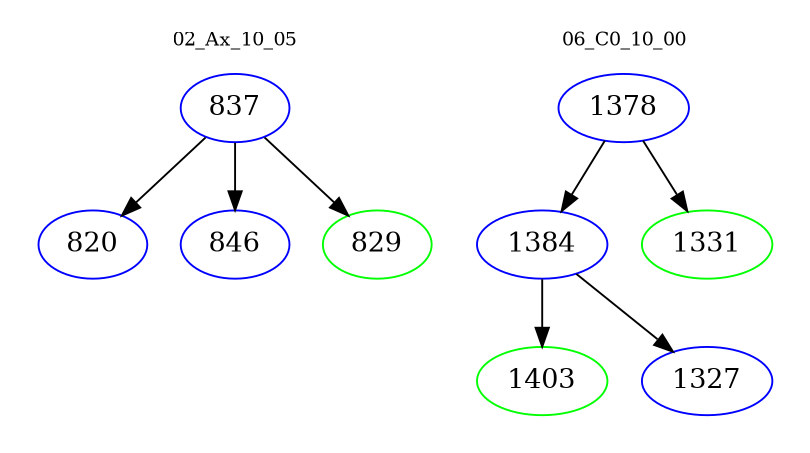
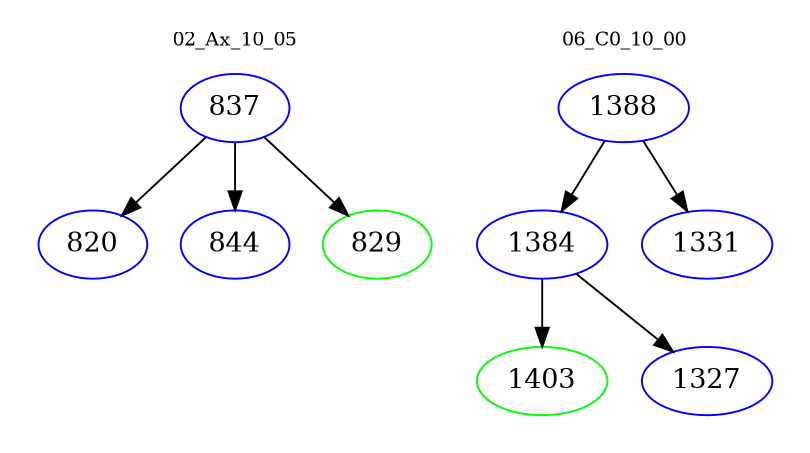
(624, 108) -> (624, 108)
(235, 245) -> (235, 245)
(707, 245) -> (707, 245)
